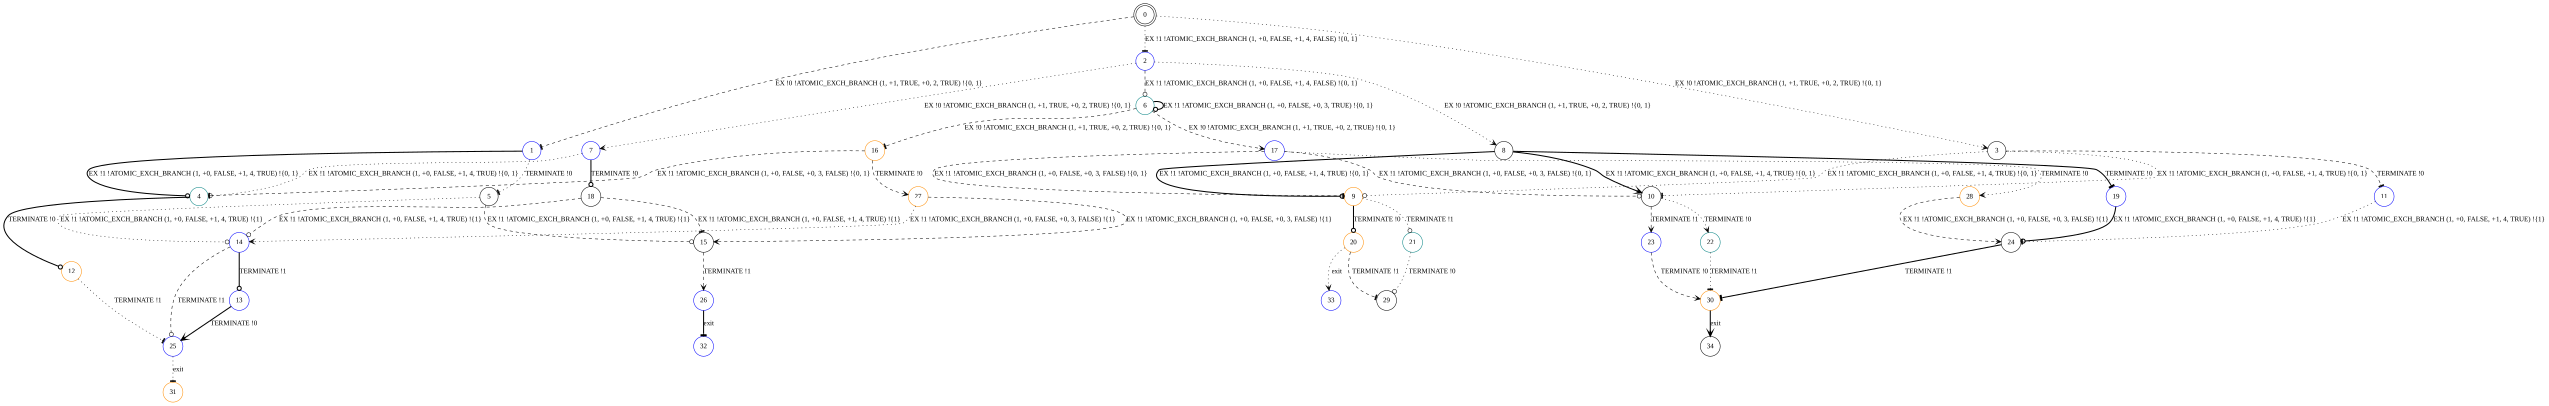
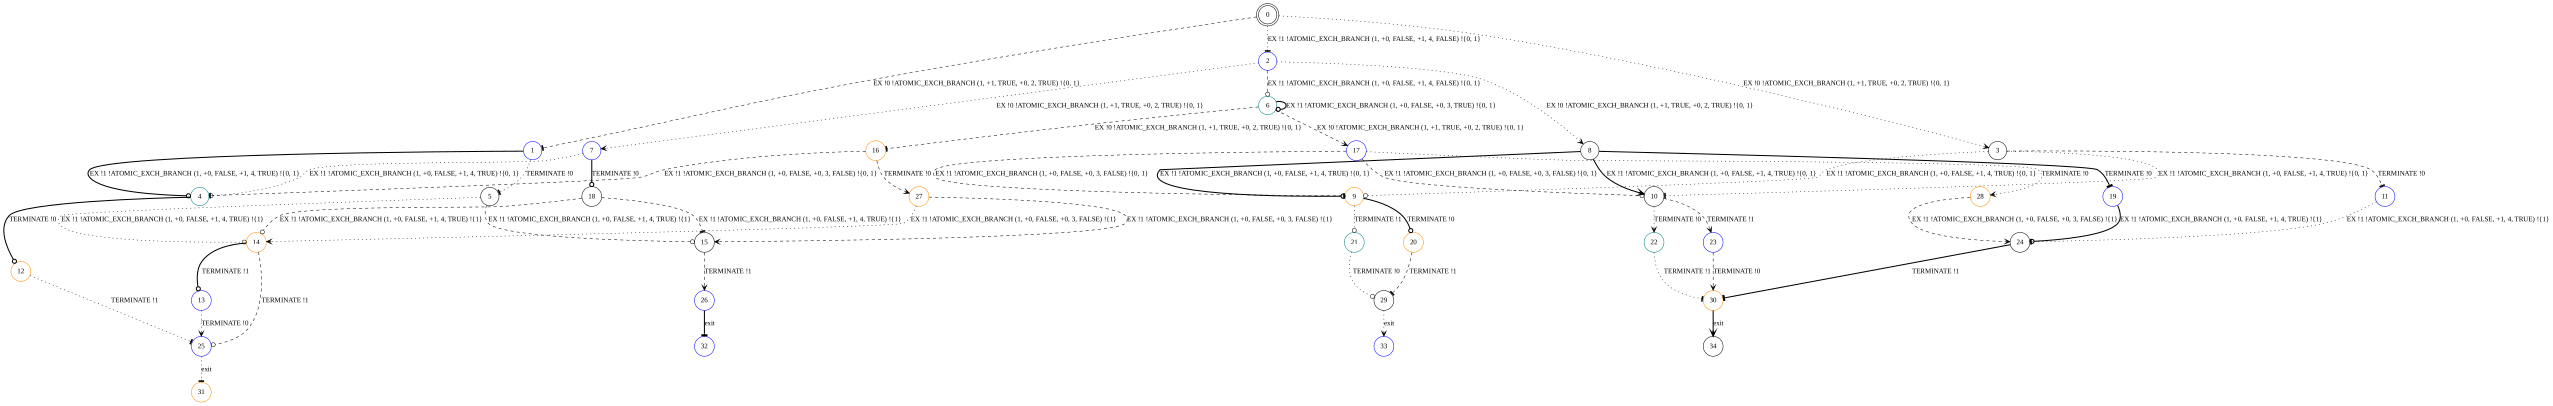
(239, 242) -> (256, 242)
(1331, 264) -> (1384, 321)
(208, 322) -> (201, 321)
